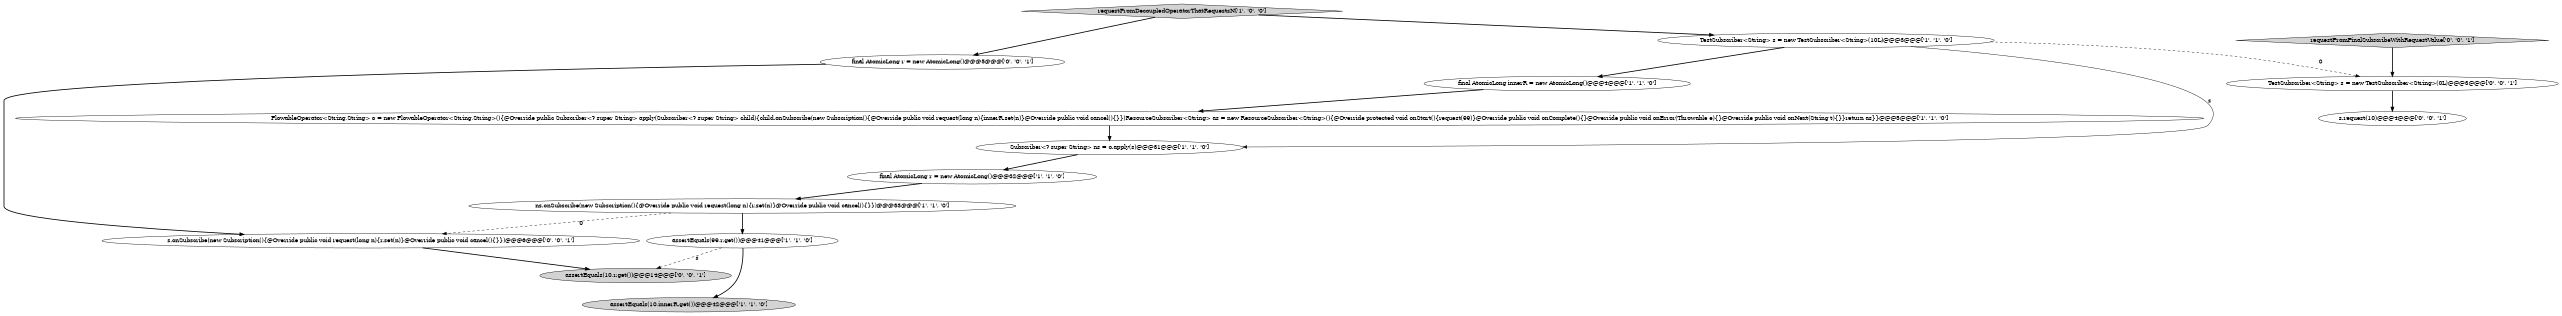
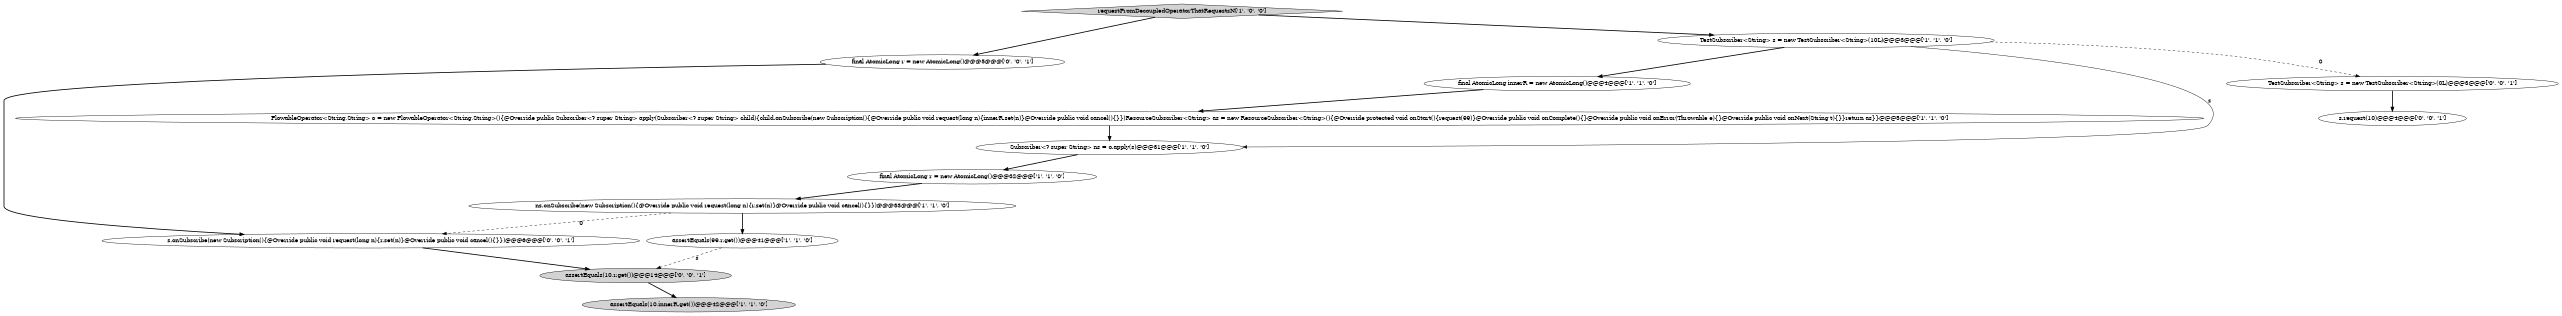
(2392, 40) -> none
(738, 277) -> (660, 289)
